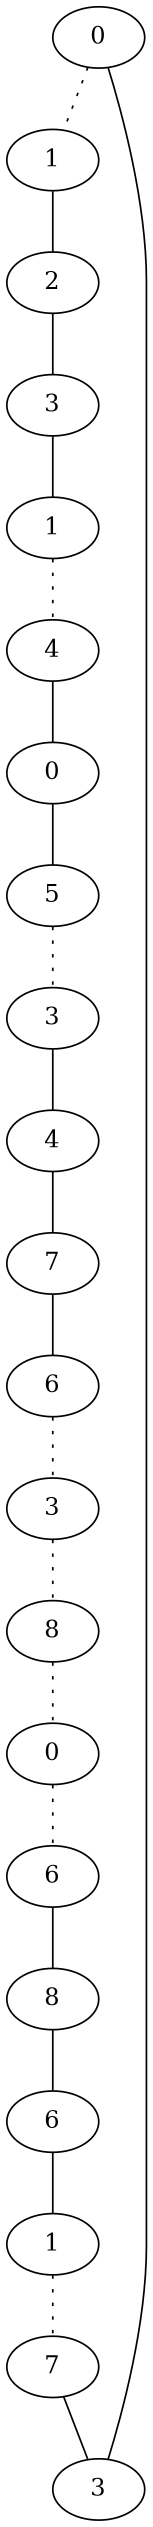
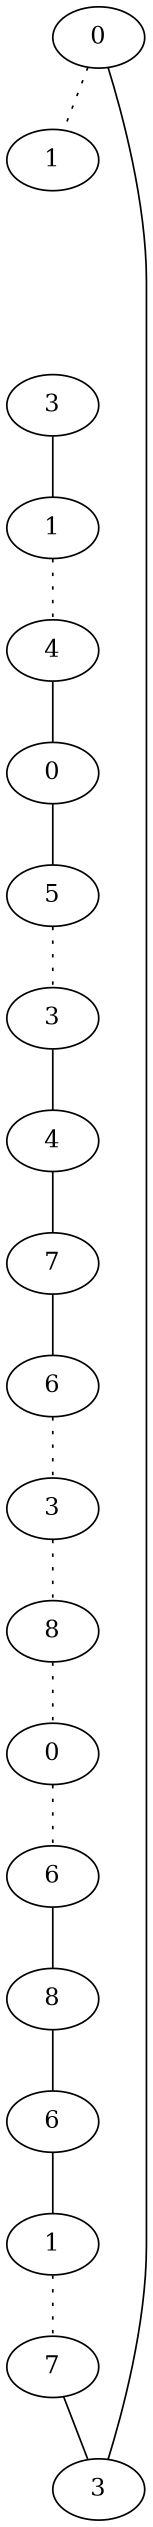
(53, 283) -> none
